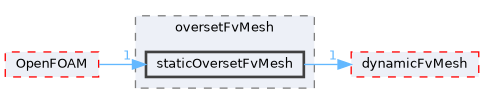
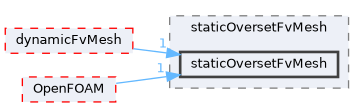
(225, 28) -> (259, 28)
(323, 64) -> (150, 51)
